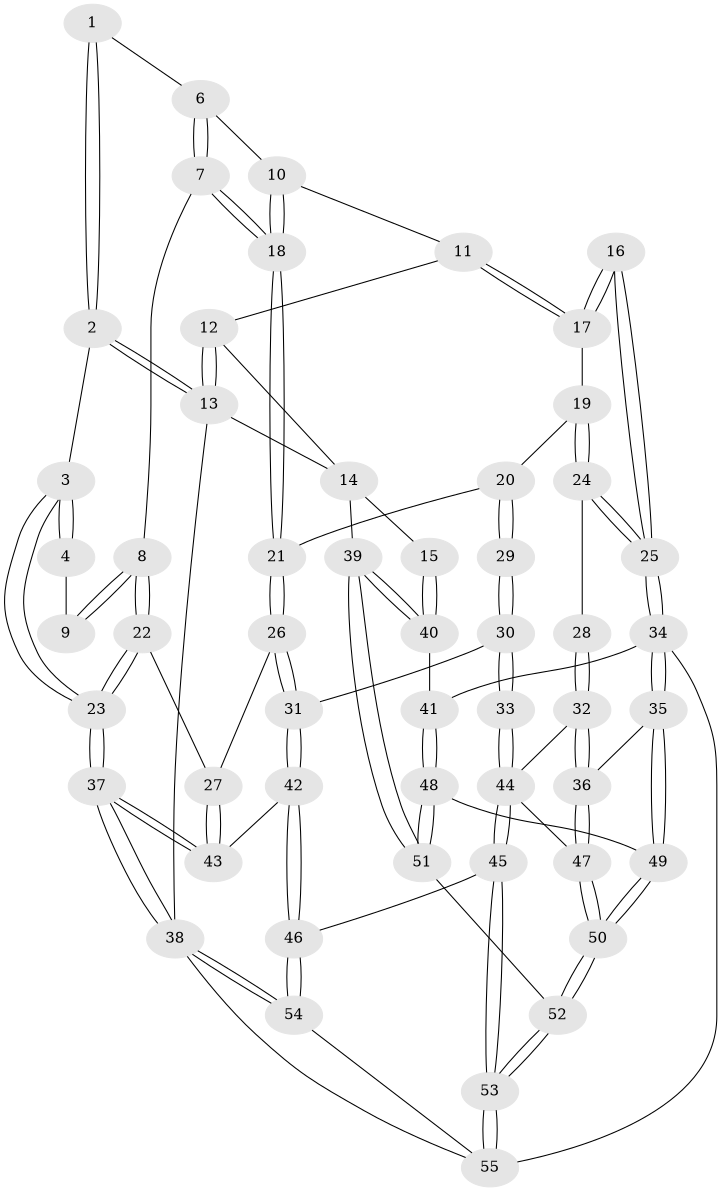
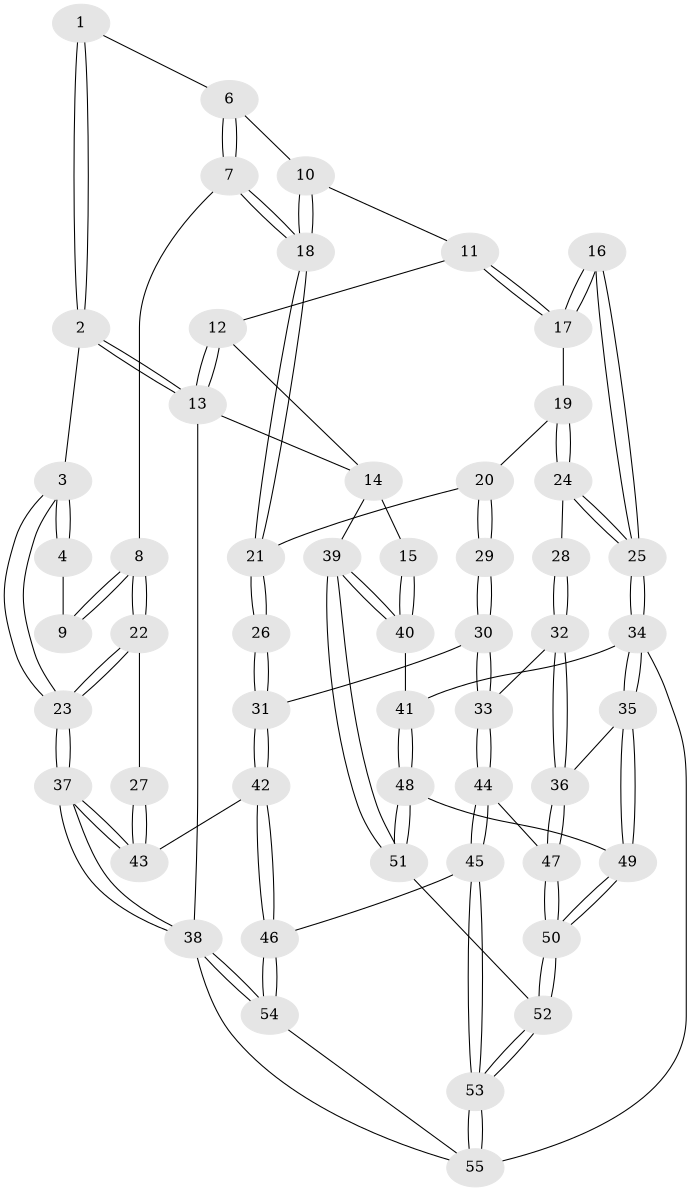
(245, 710) -> none
(544, 748) -> (530, 664)
